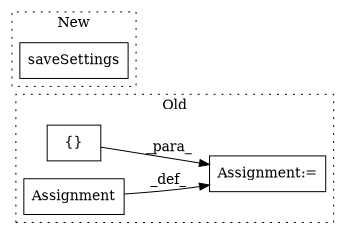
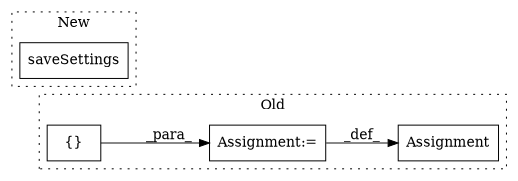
(162, 191) -> (357, 143)
